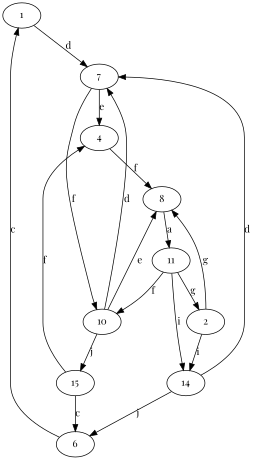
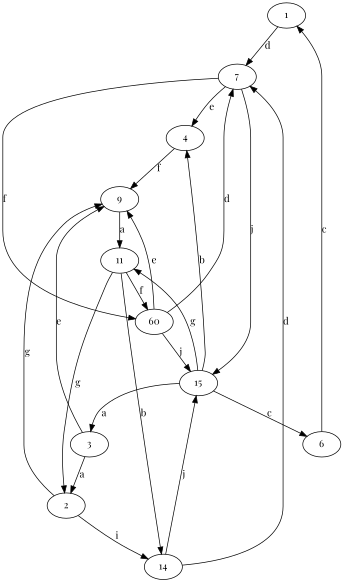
(162, 199) -> (120, 199)
none -> (251, 235)
(45, 261) -> (202, 261)
none -> (182, 314)
(102, 322) -> (154, 322)
(179, 322) -> (144, 414)
(134, 412) -> (180, 478)
none -> (89, 444)
